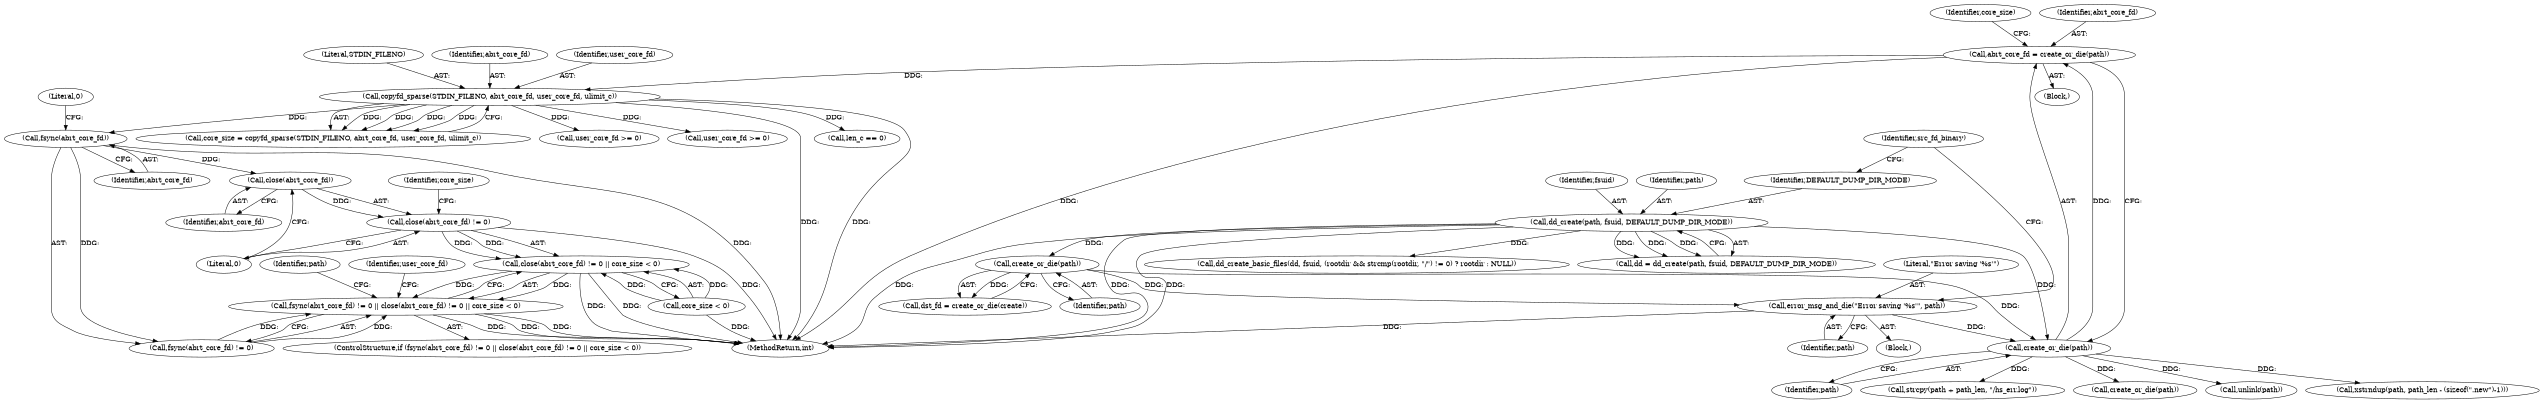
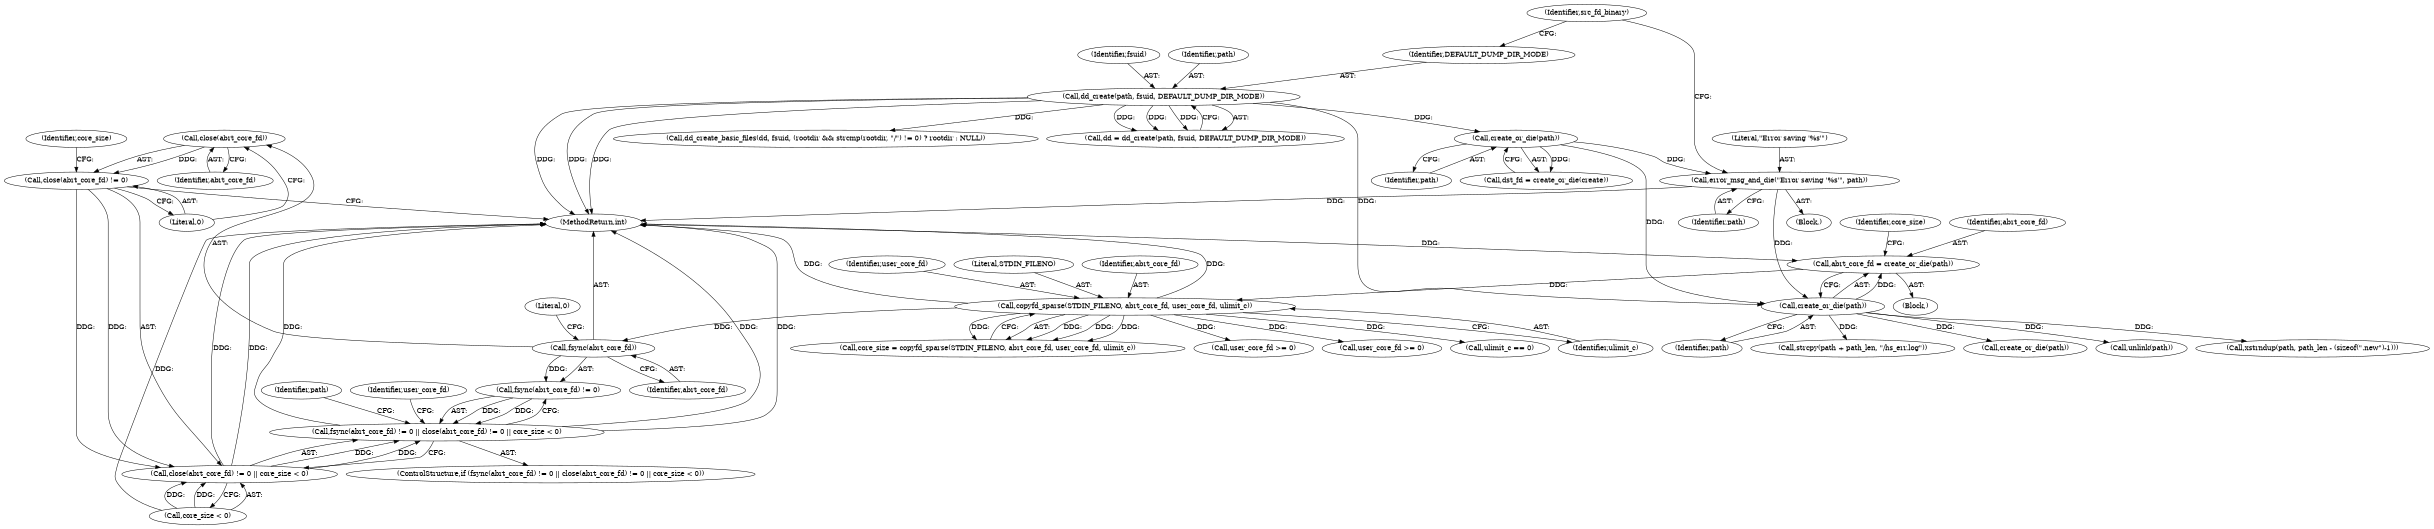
(1352, 124) -> (1217, 240)
(857, 139) -> (1500, 348)
(212, 160) -> (221, 244)
(744, 244) -> (603, 286)
(752, 286) -> (356, 202)
none -> (1606, 348)
